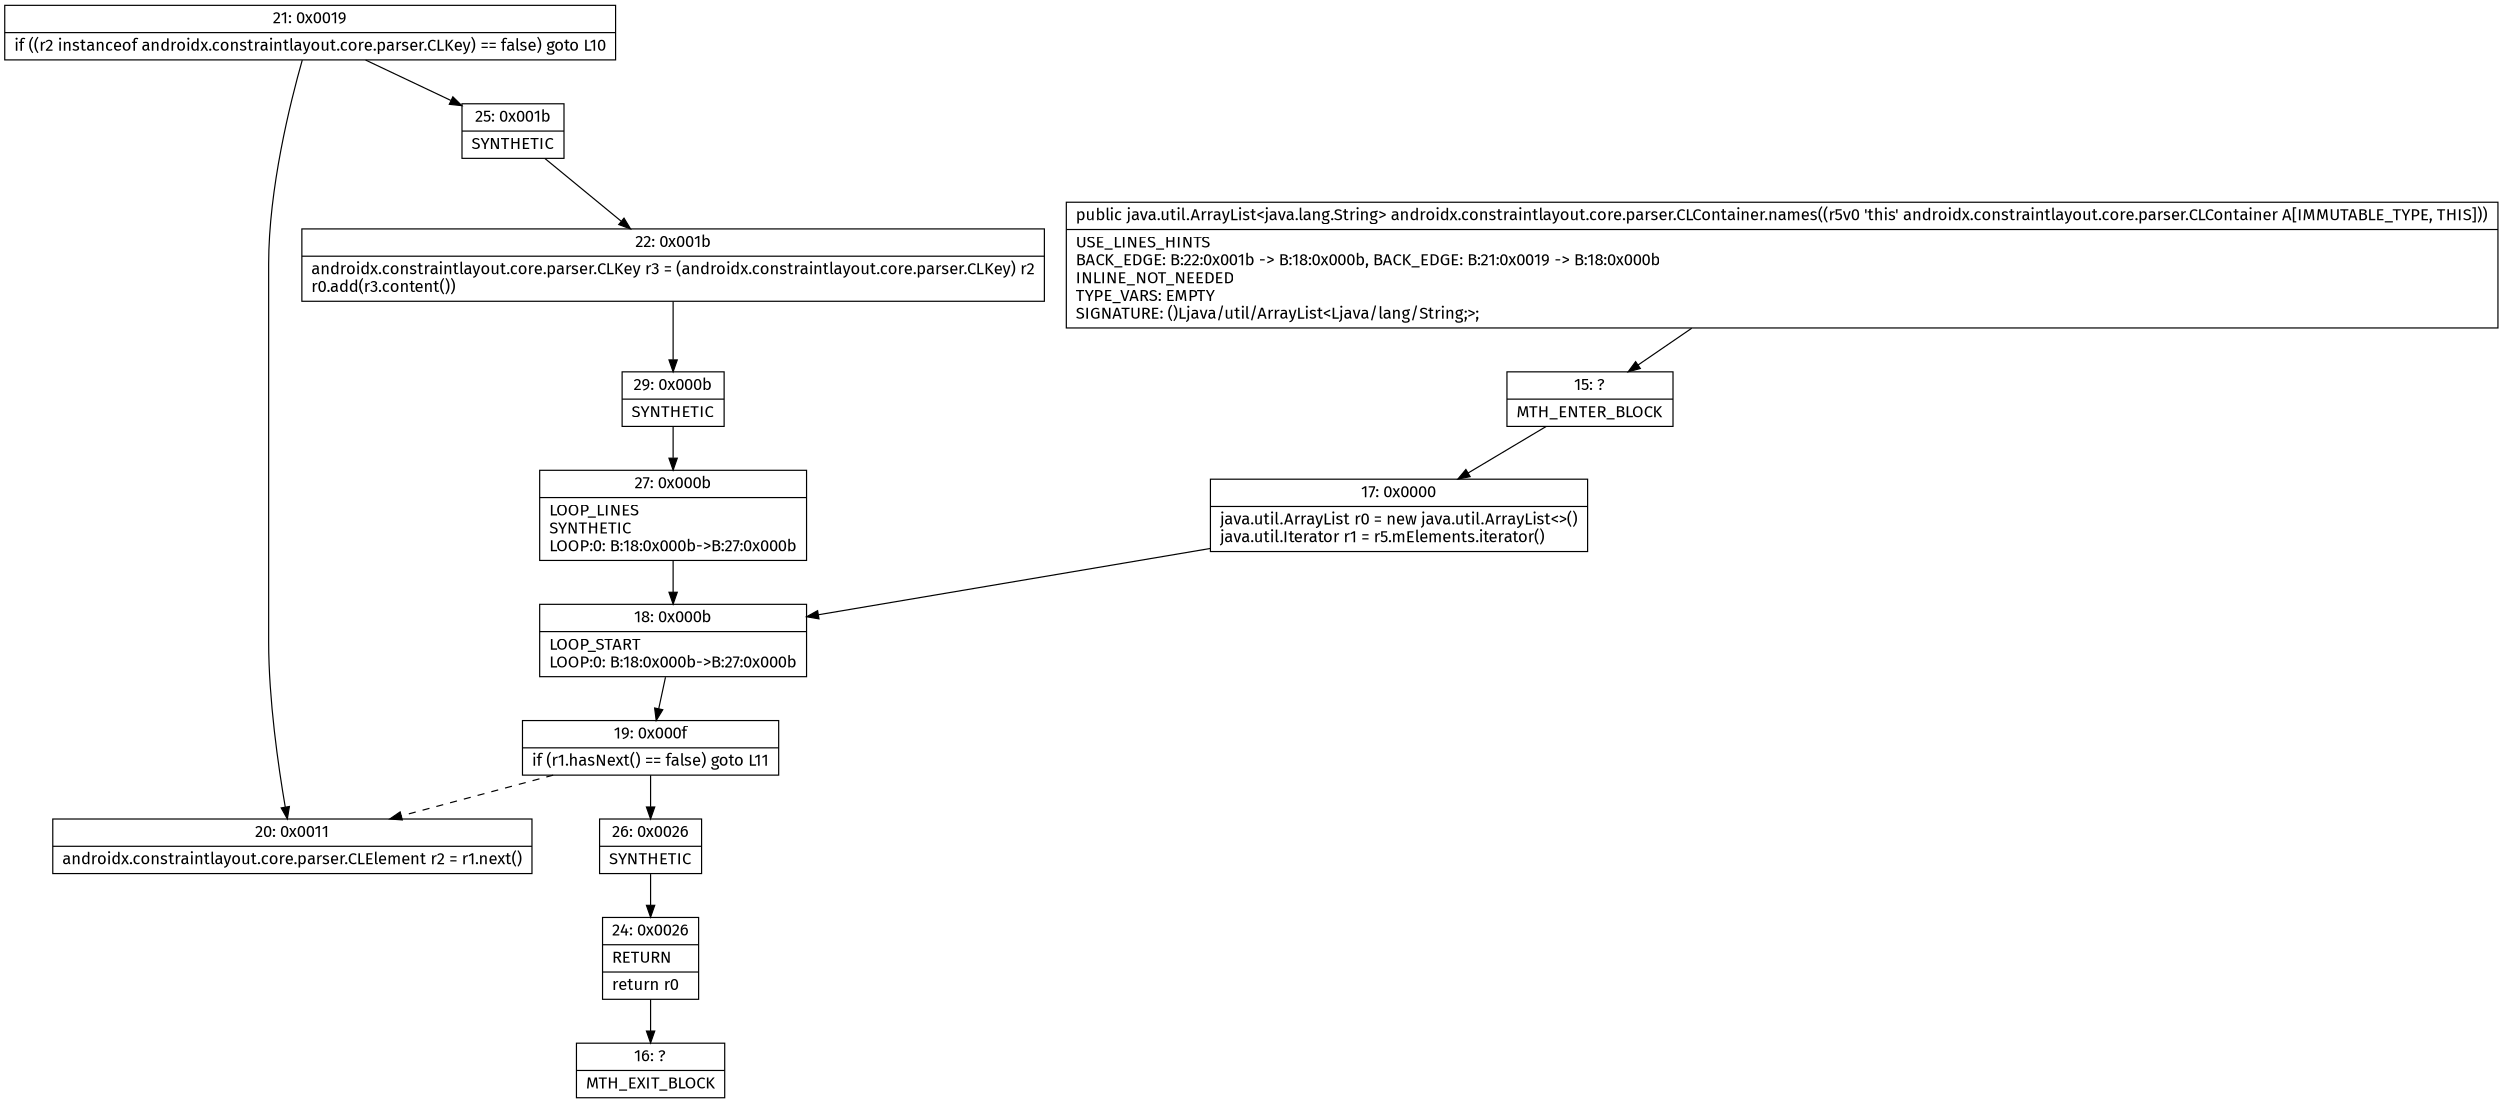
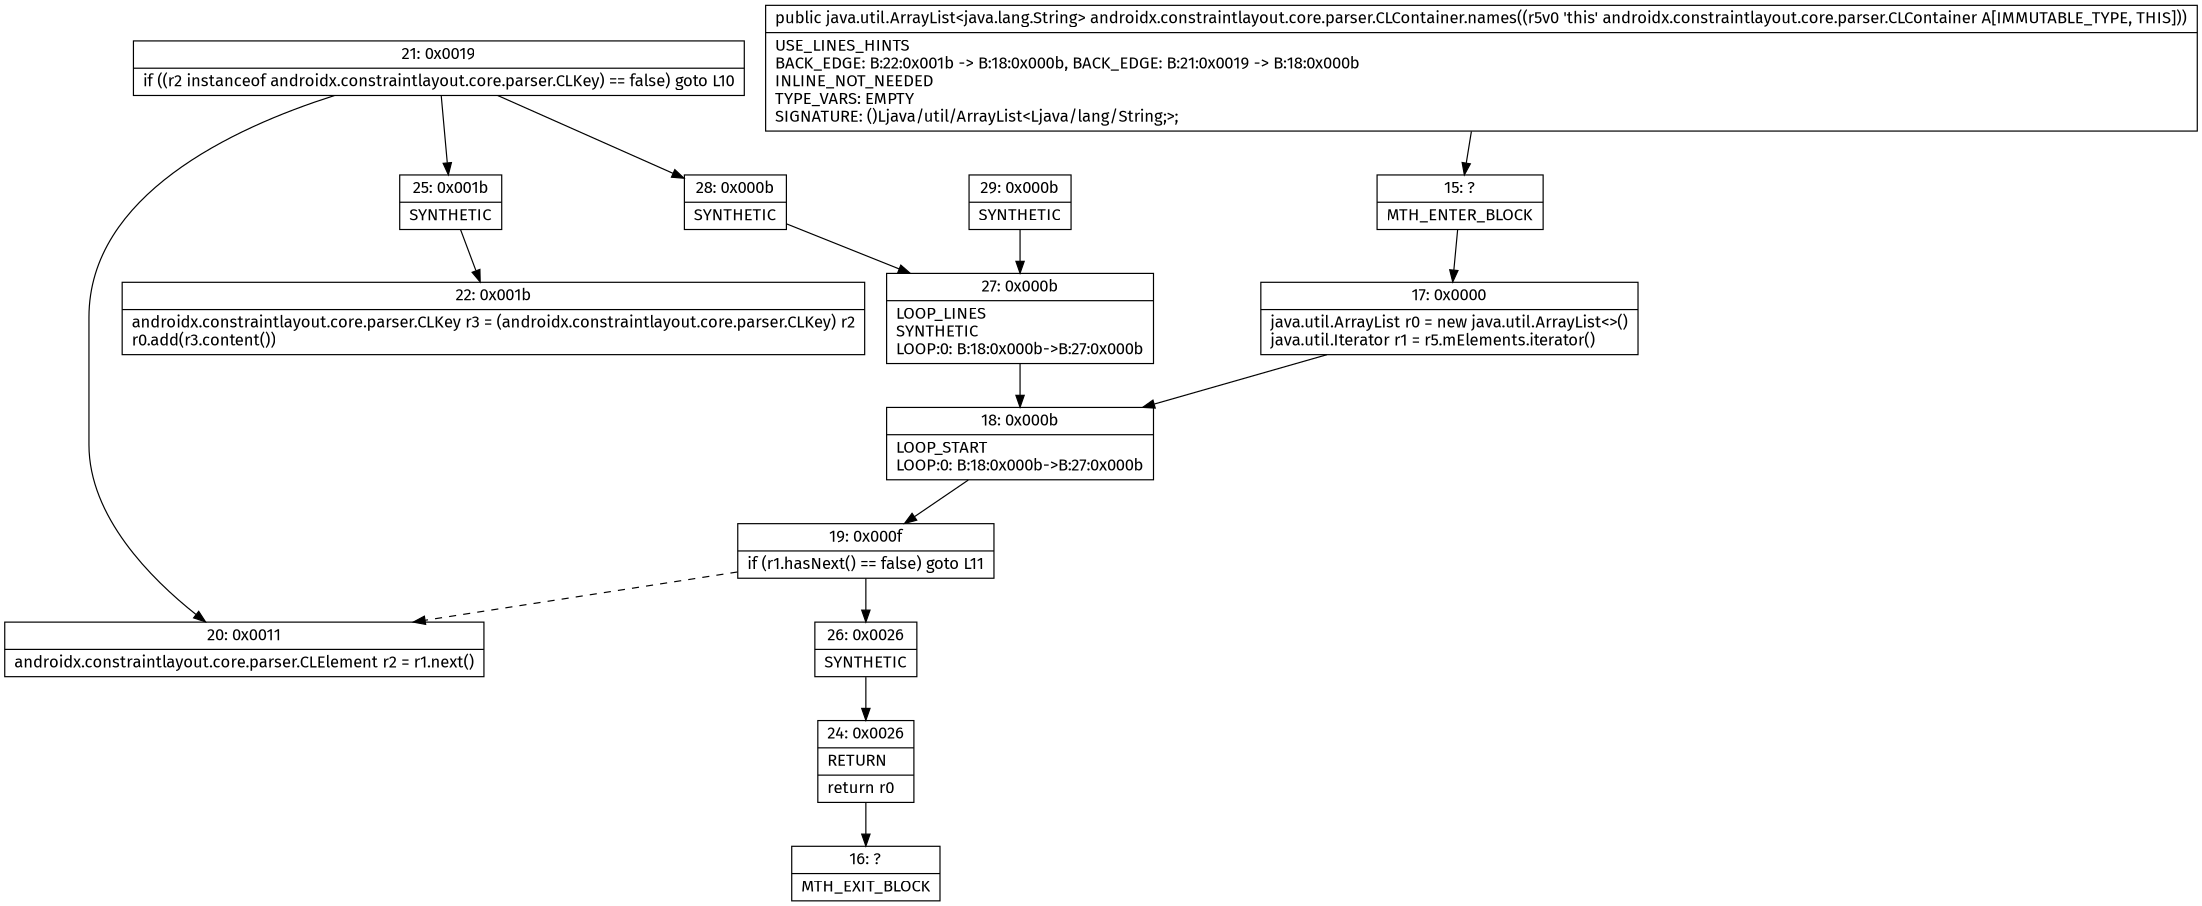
none -> (735, 202)
(673, 331) -> none
